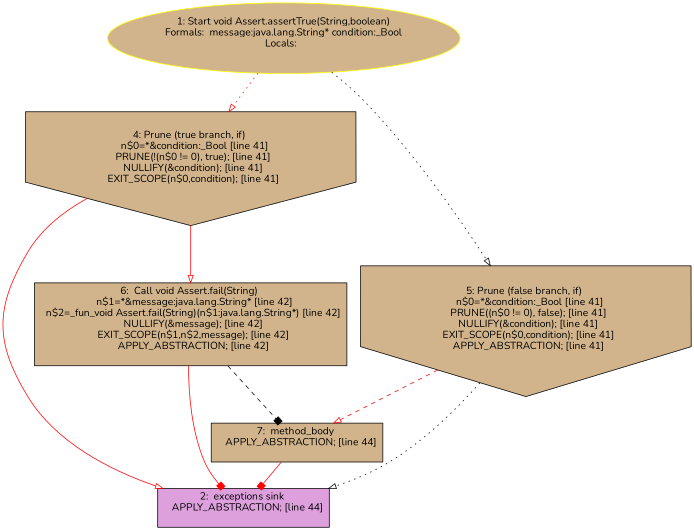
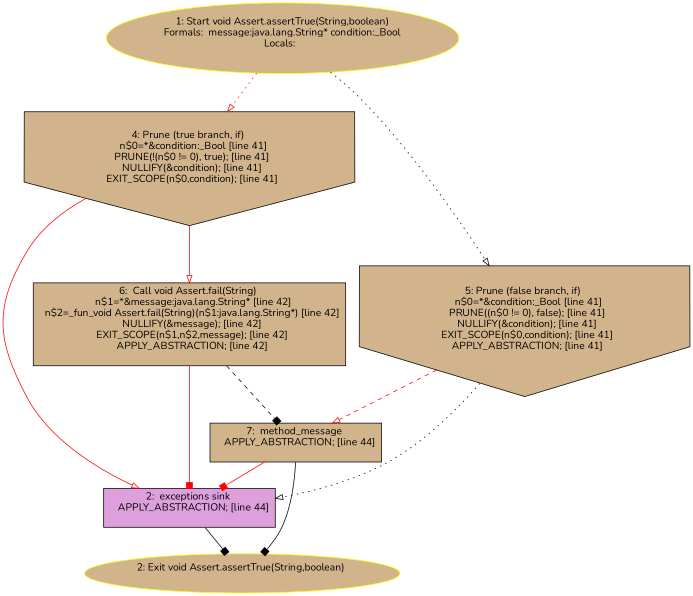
(297, 443) -> (296, 443)
none -> (242, 573)
